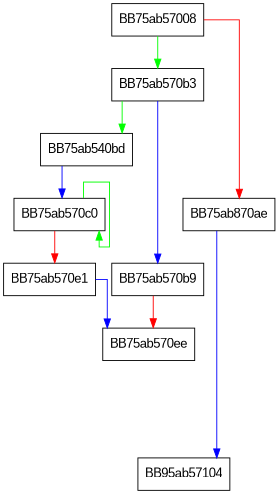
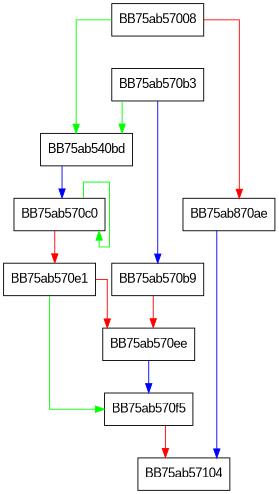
(158, 48) -> (76, 54)
(107, 293) -> (107, 293)
none -> (149, 409)
(184, 474) -> (184, 474)
